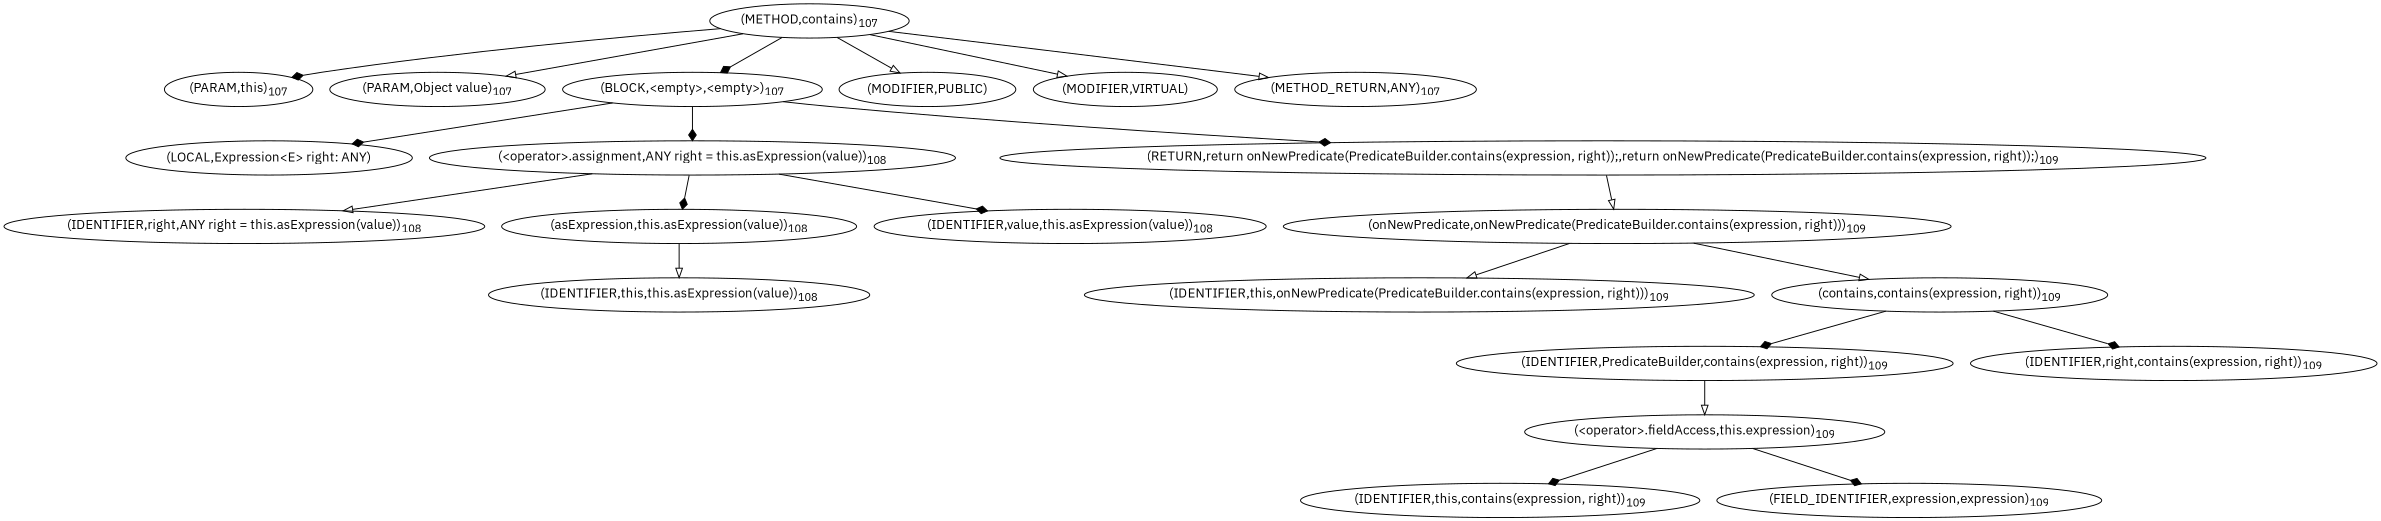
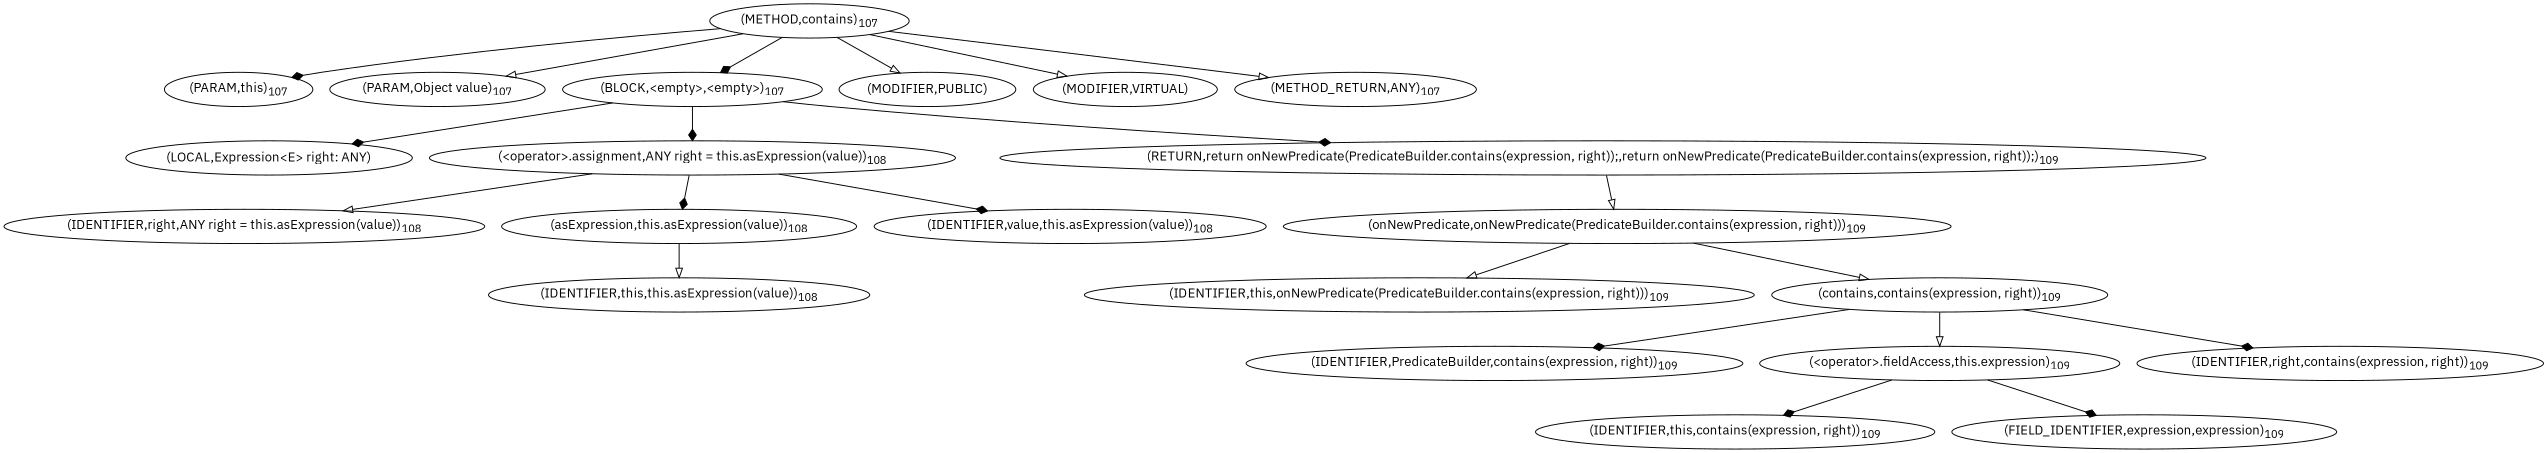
(1705, 393) -> (1940, 325)
